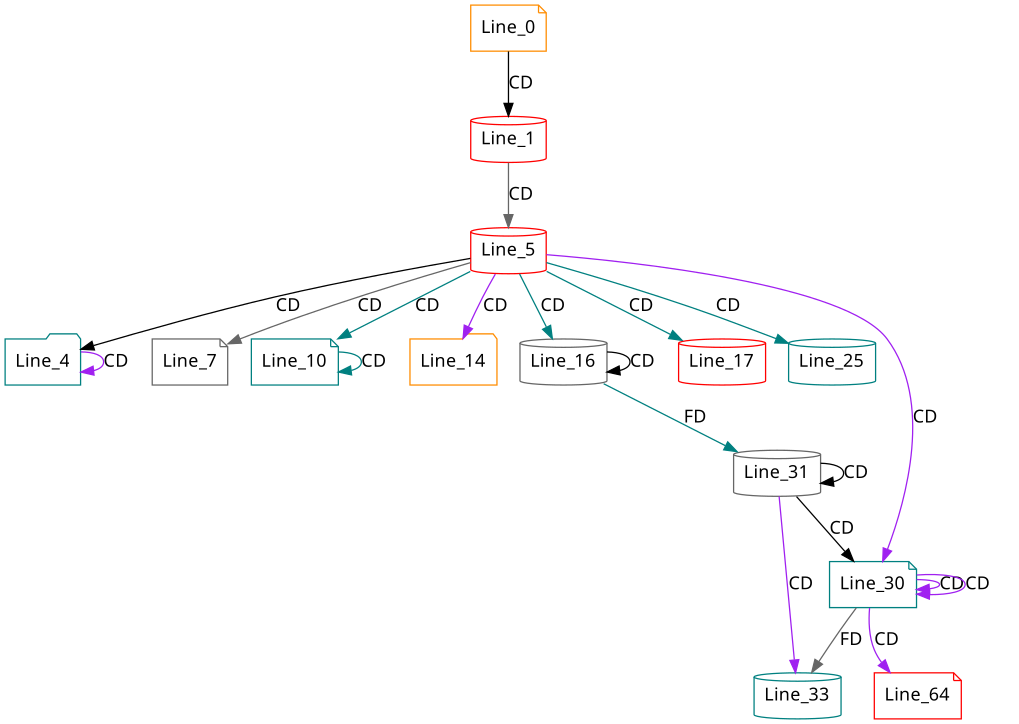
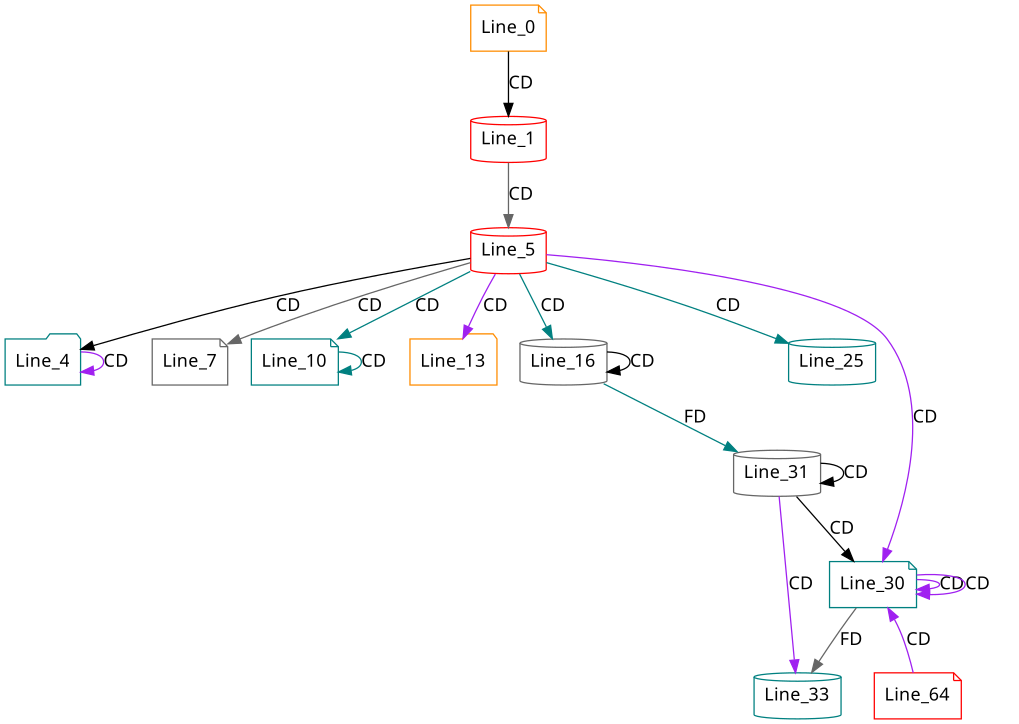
(453, 362) -> (453, 362)
(722, 362) -> none
(871, 636) -> (906, 646)
